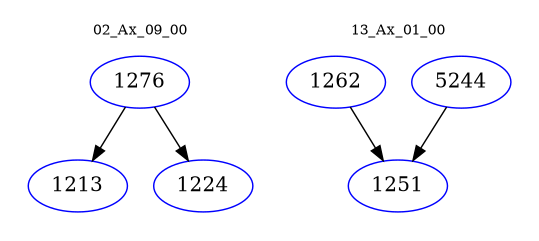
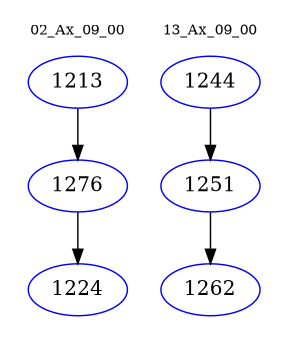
(399, 31) -> (210, 31)
(461, 82) -> (210, 82)
(113, 128) -> (78, 127)
(363, 128) -> (210, 231)
